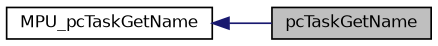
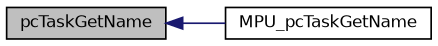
(250, 23) -> (204, 23)
